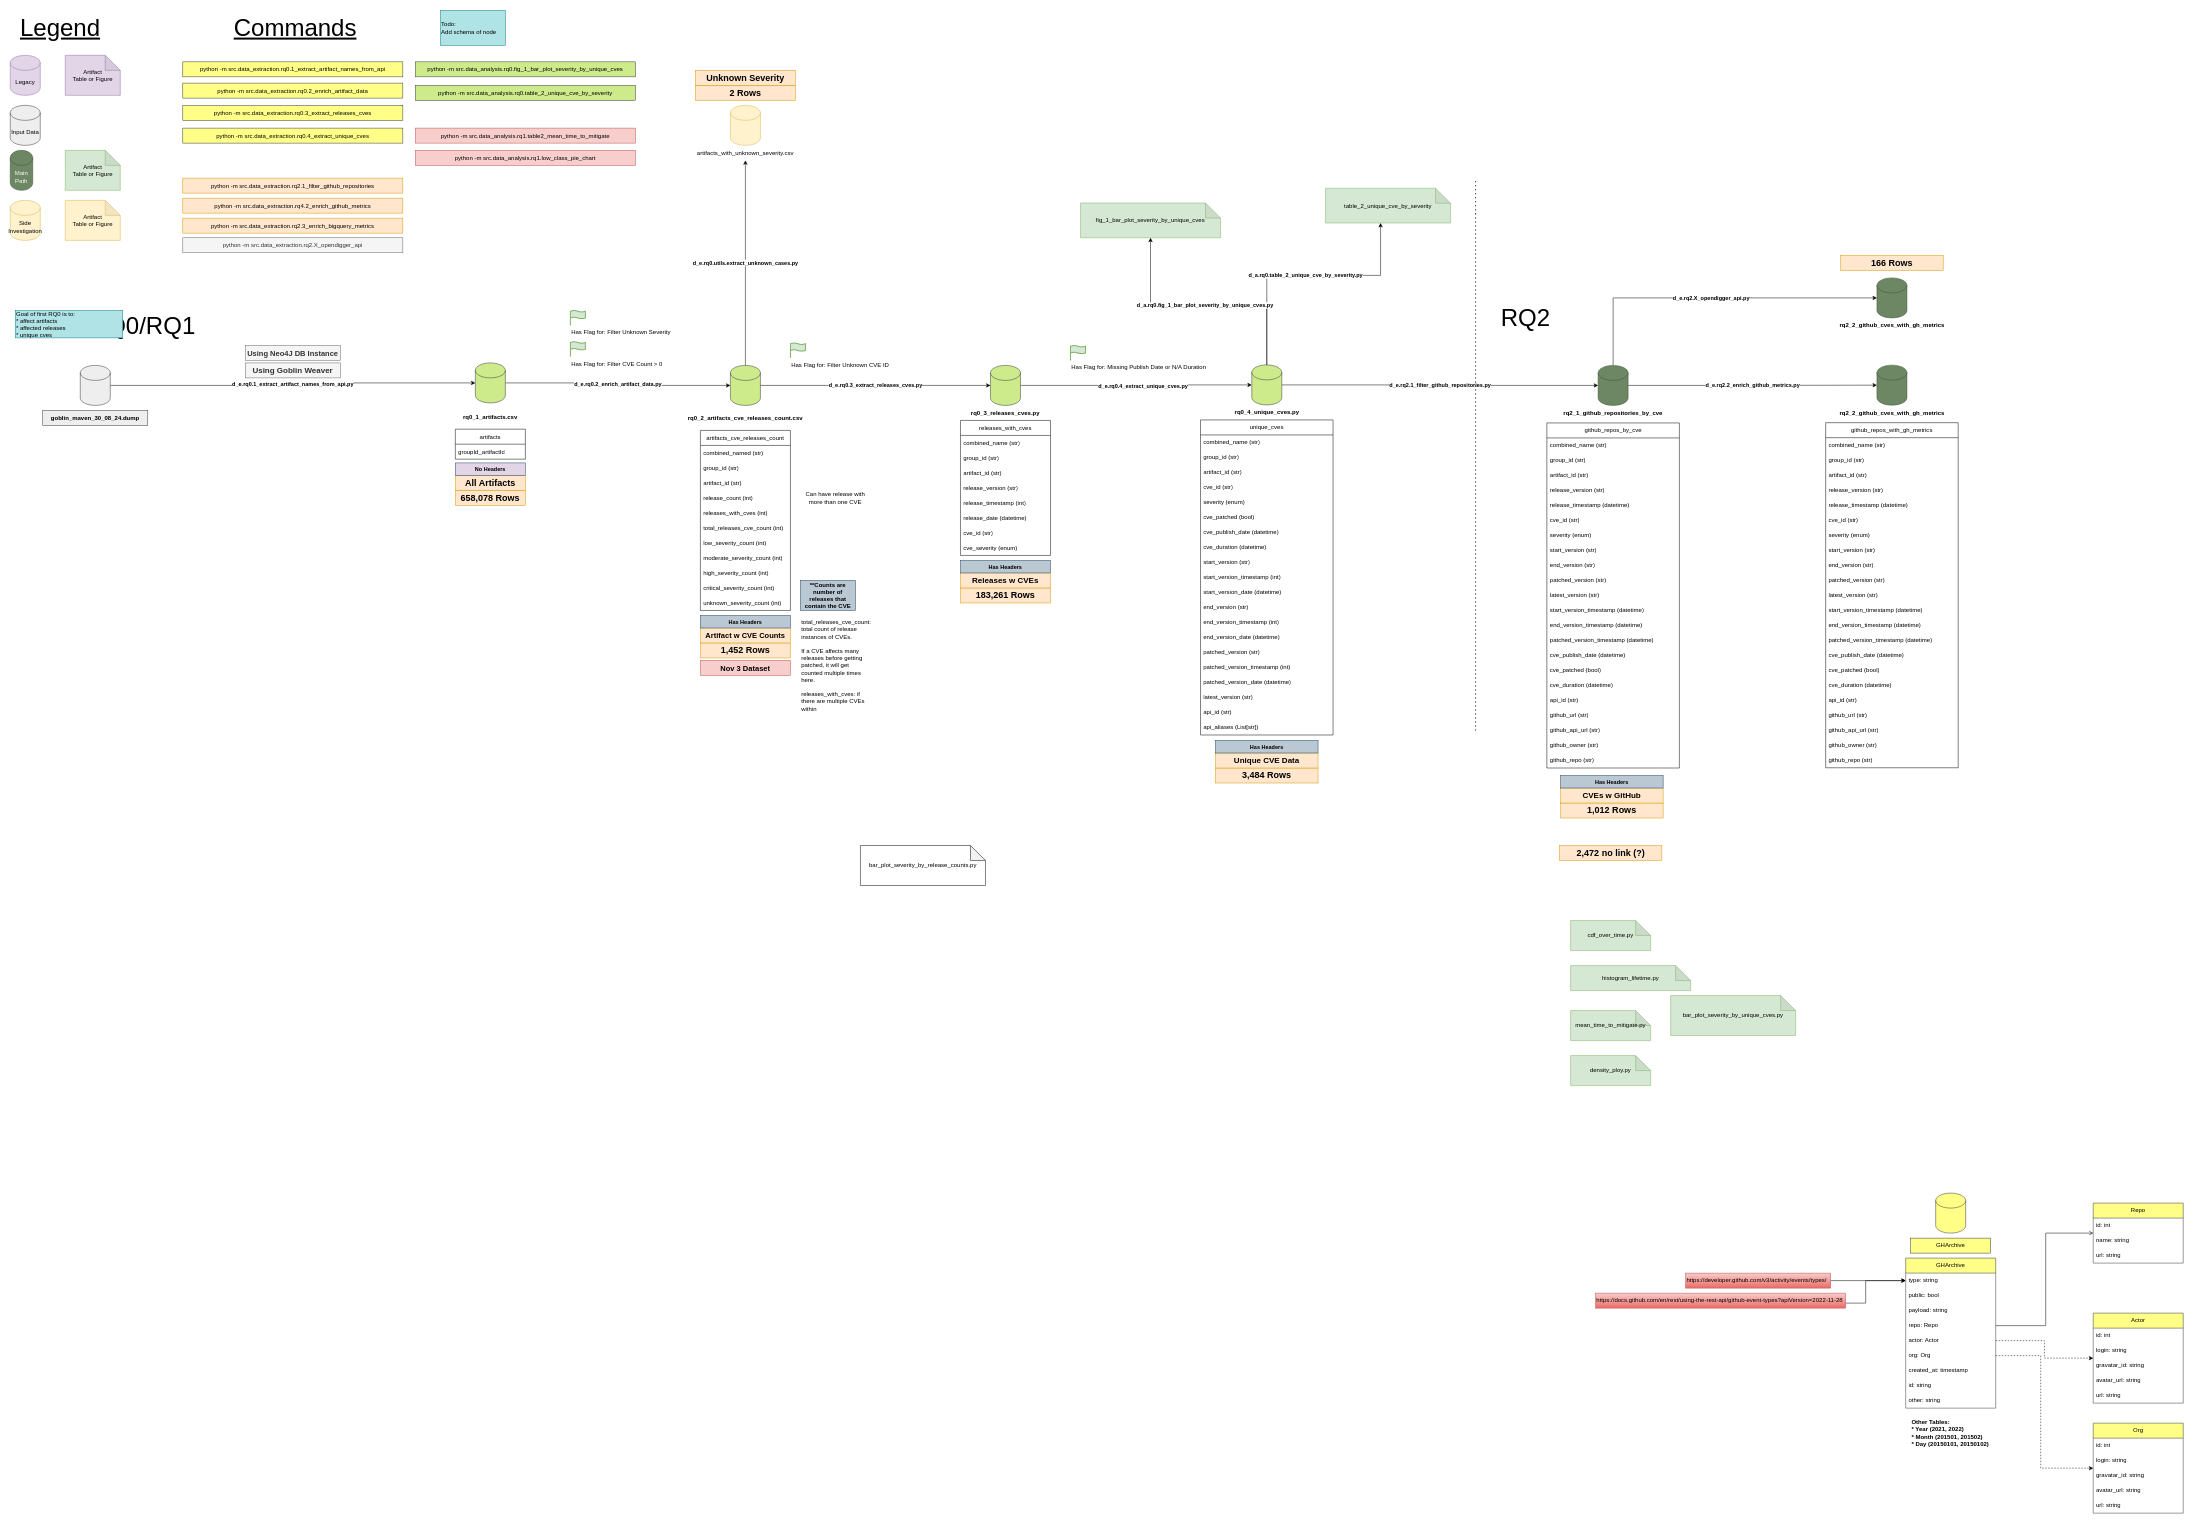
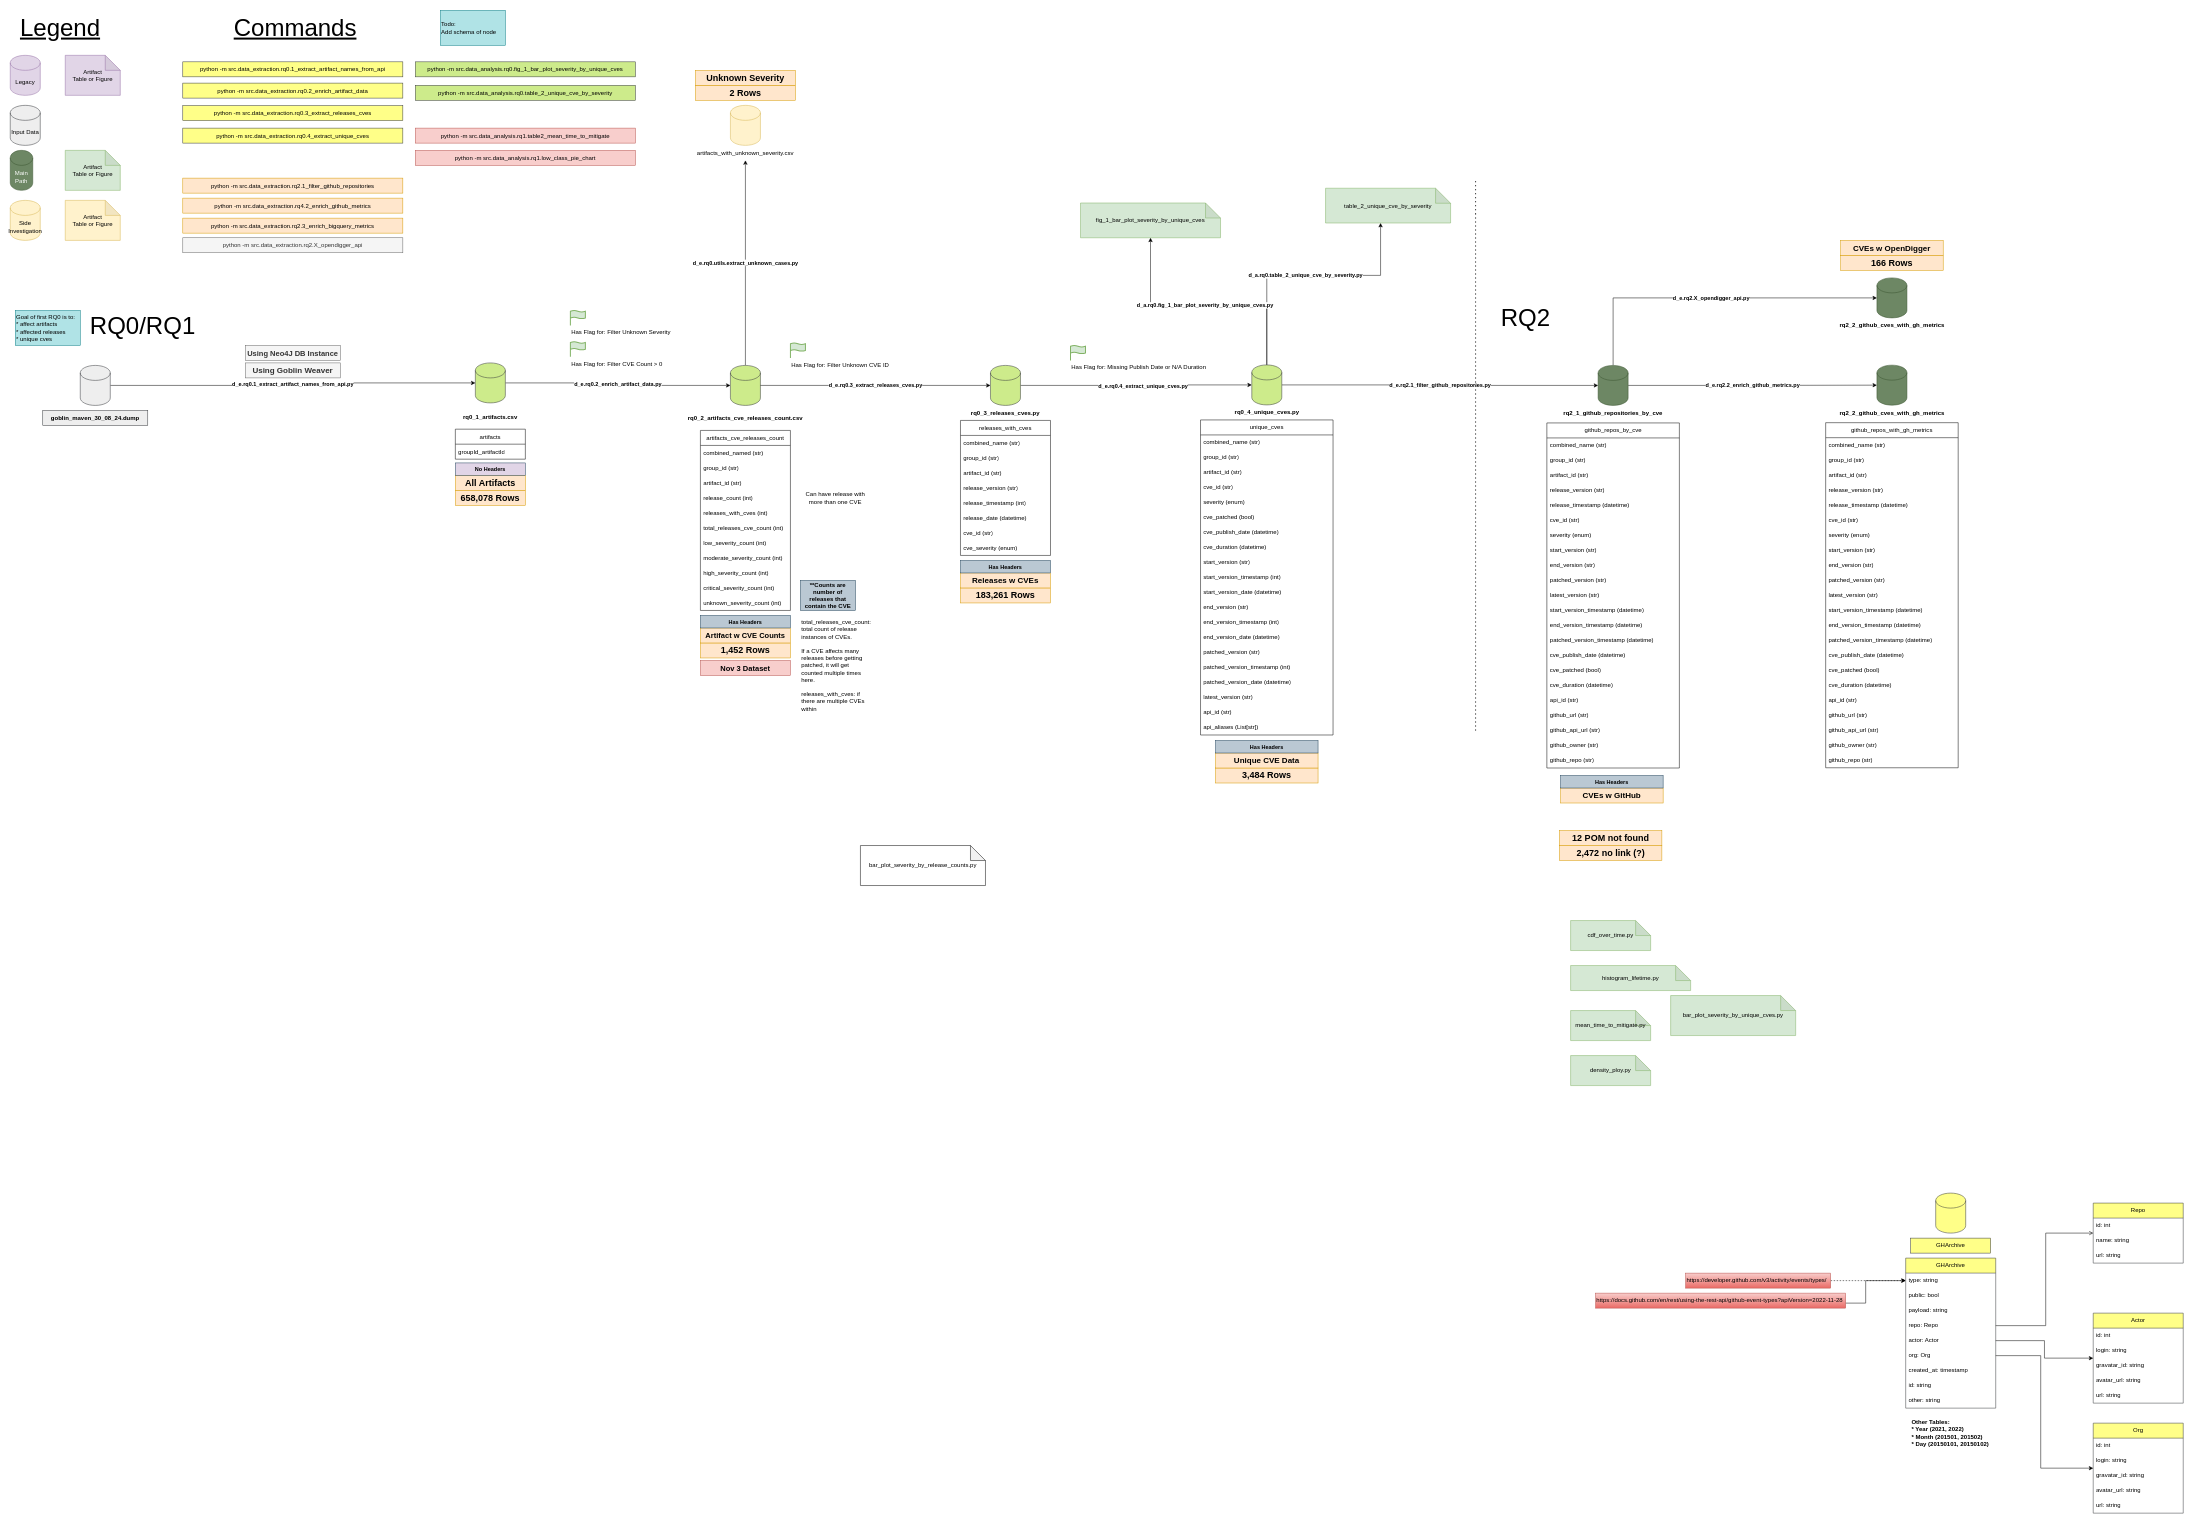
none -> (1892, 248)
(69, 324) -> (48, 328)
(1612, 810) -> none
none -> (1610, 838)
(1846, 1280) -> (1846, 1280)
(2044, 1348) -> (2044, 1348)
(2040, 1415) -> (2040, 1415)
